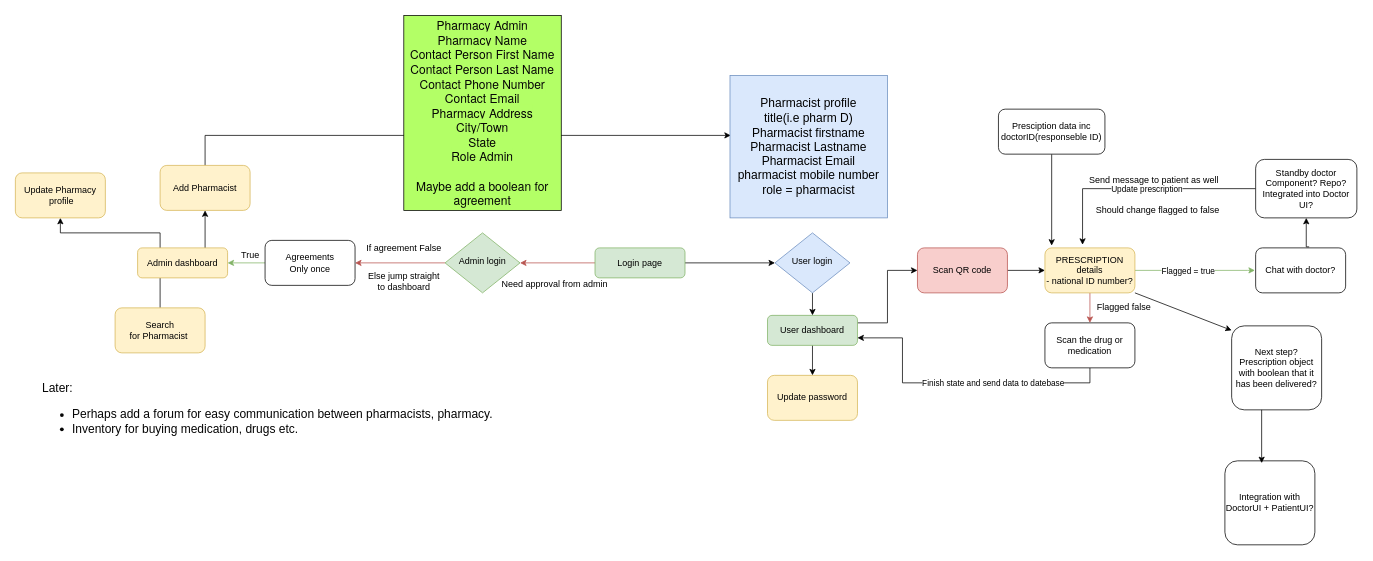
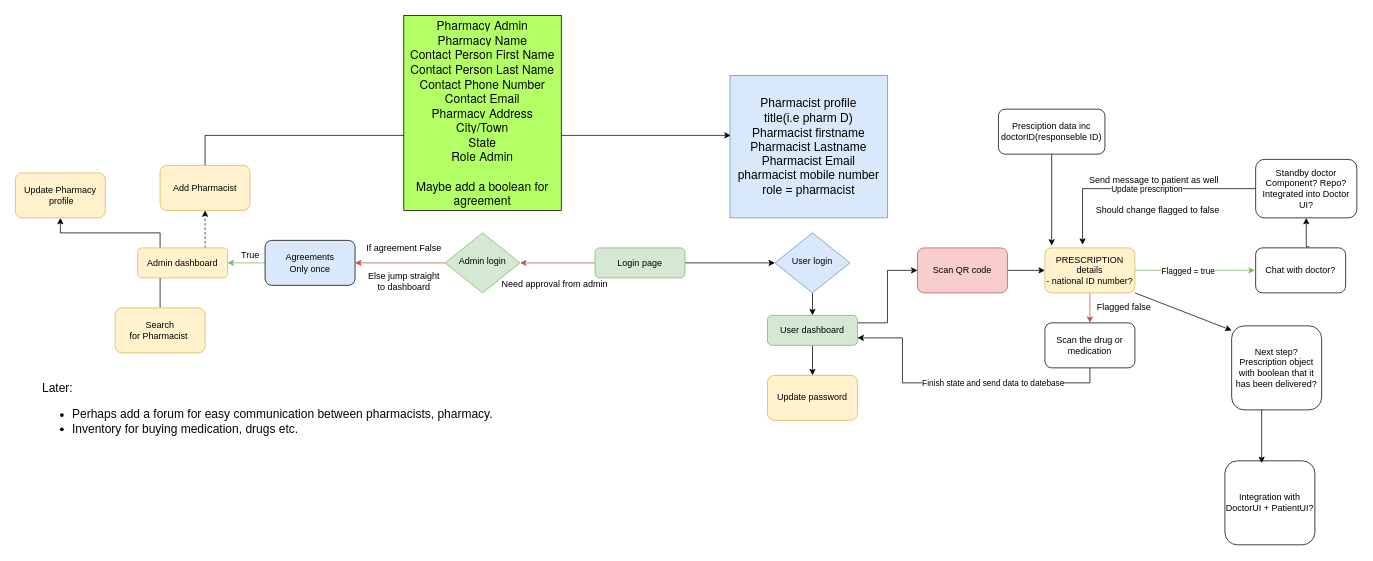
(205, 232) -> (205, 232)
(310, 263) -> (310, 263)
